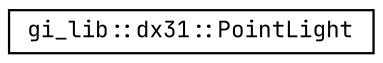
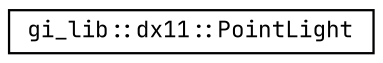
(191, 32) -> (191, 32)
